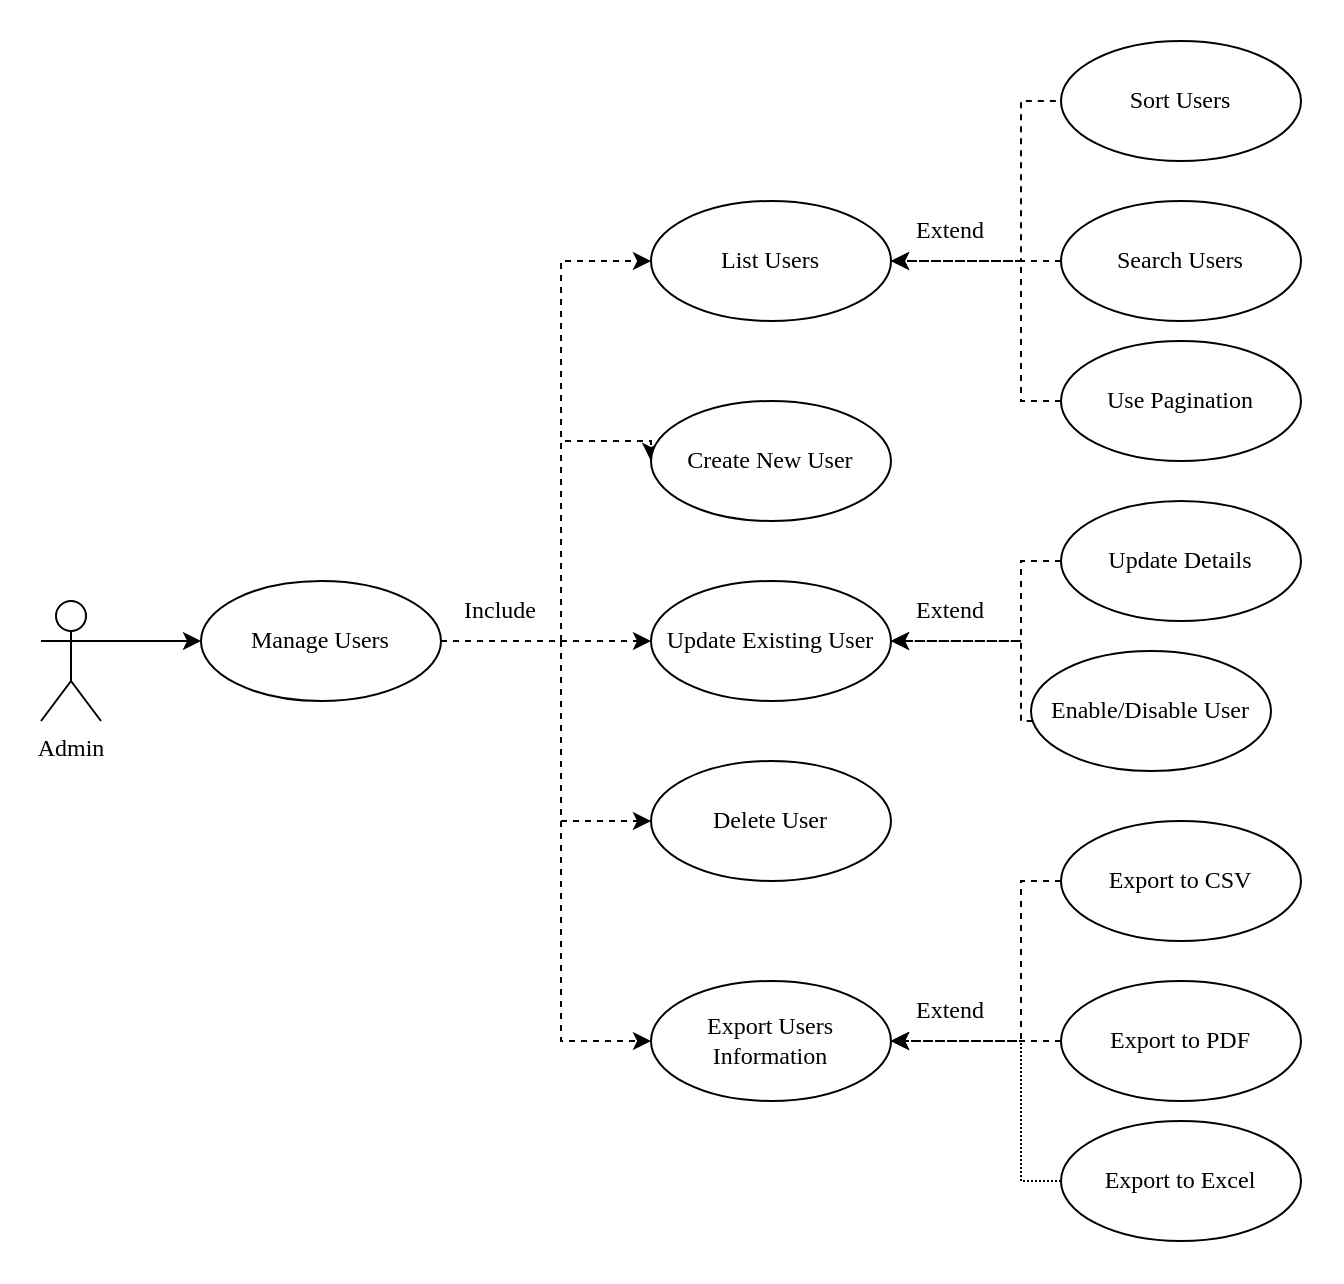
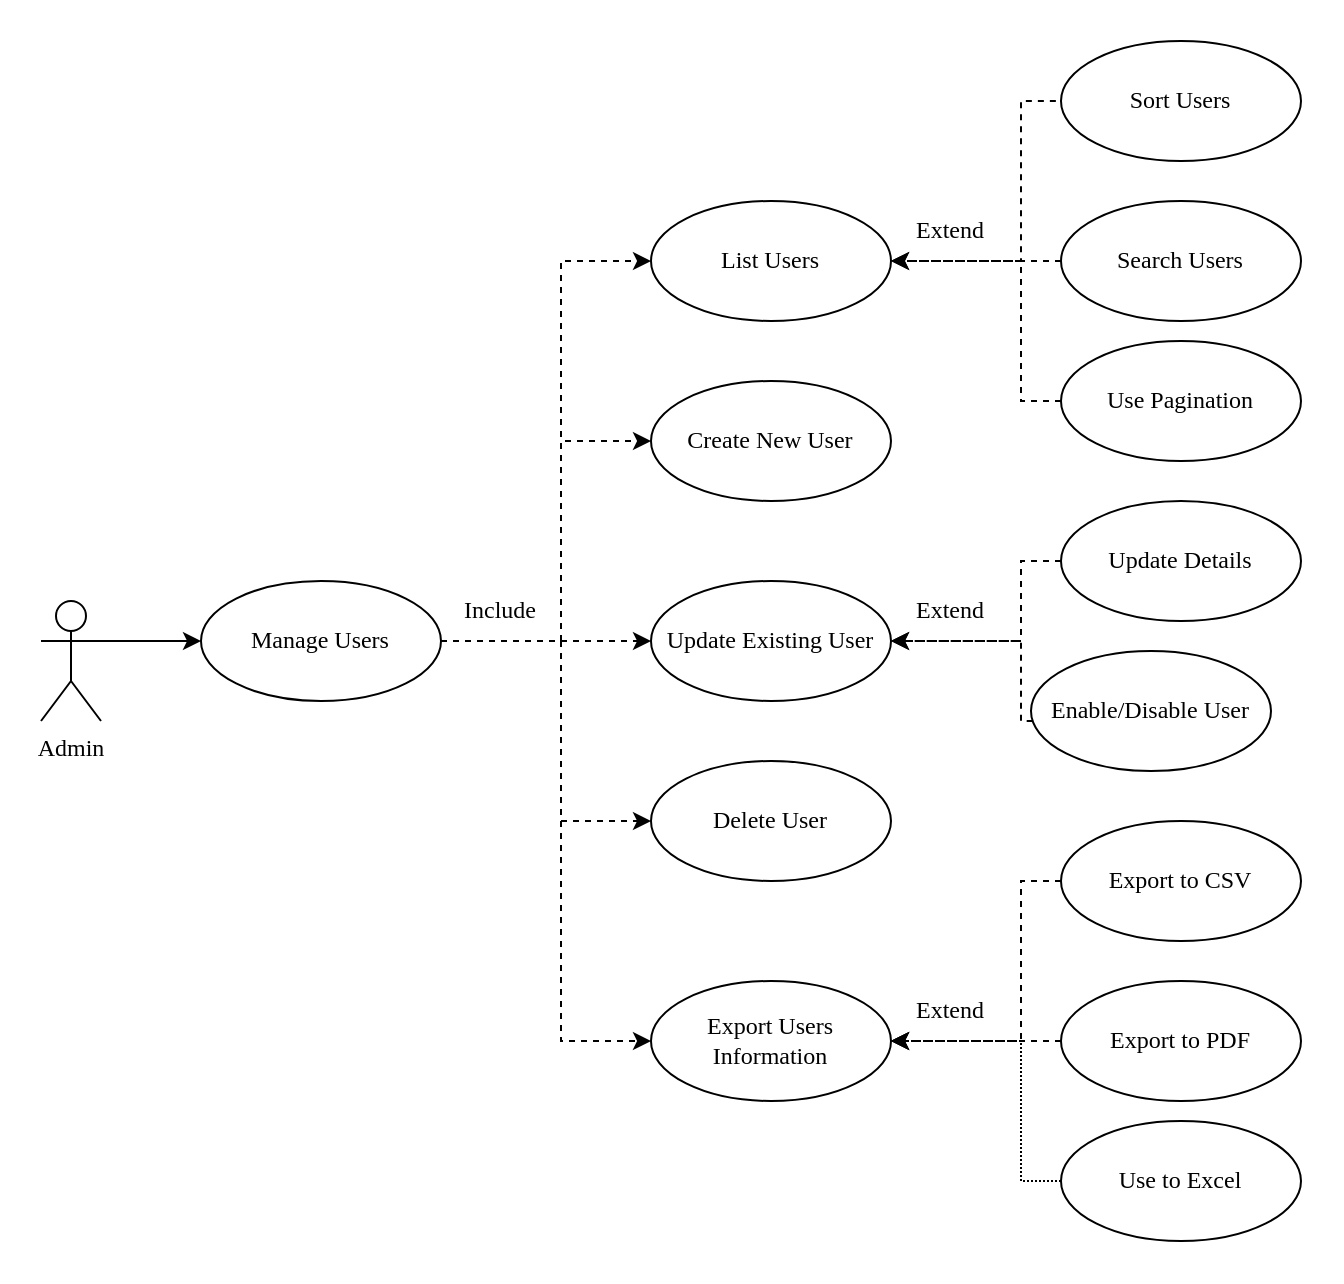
(771, 461) -> (771, 441)
(1181, 1181) -> (1181, 1181)
